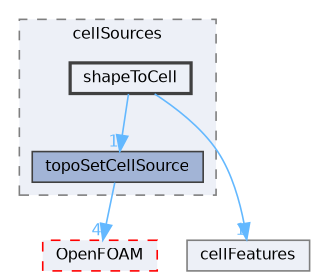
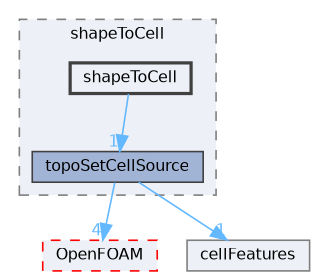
(118, 35) -> (118, 35)
(205, 135) -> (176, 207)
